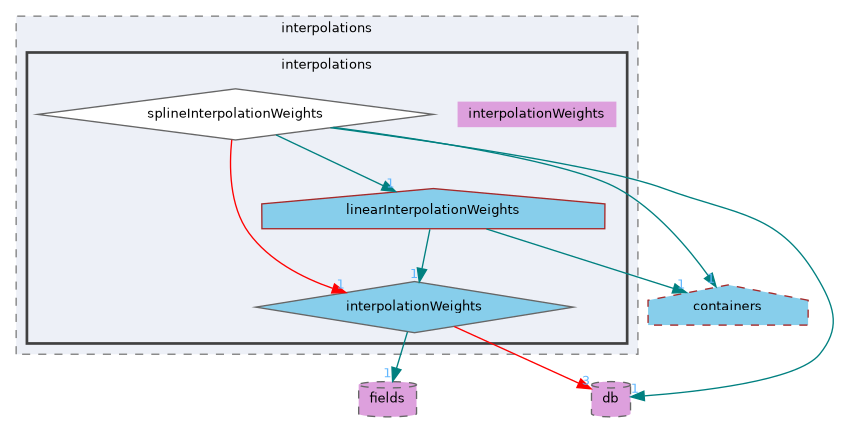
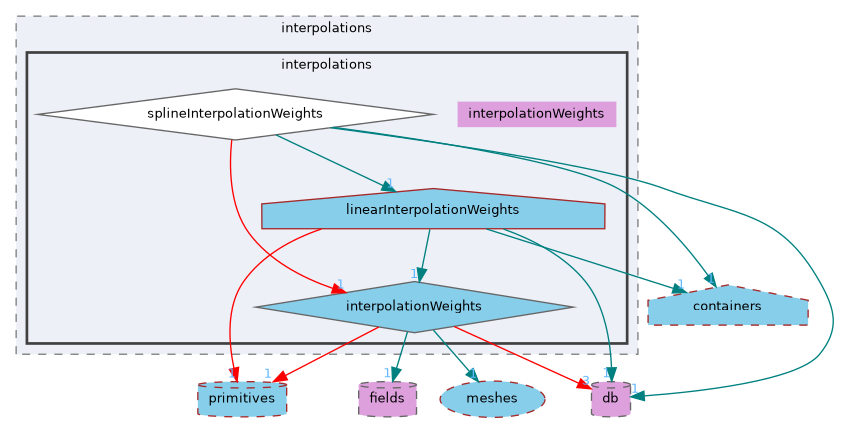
none -> (583, 279)
none -> (242, 399)
none -> (493, 399)
